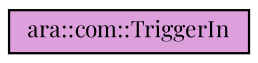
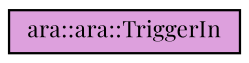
(129, 32) -> (125, 32)
